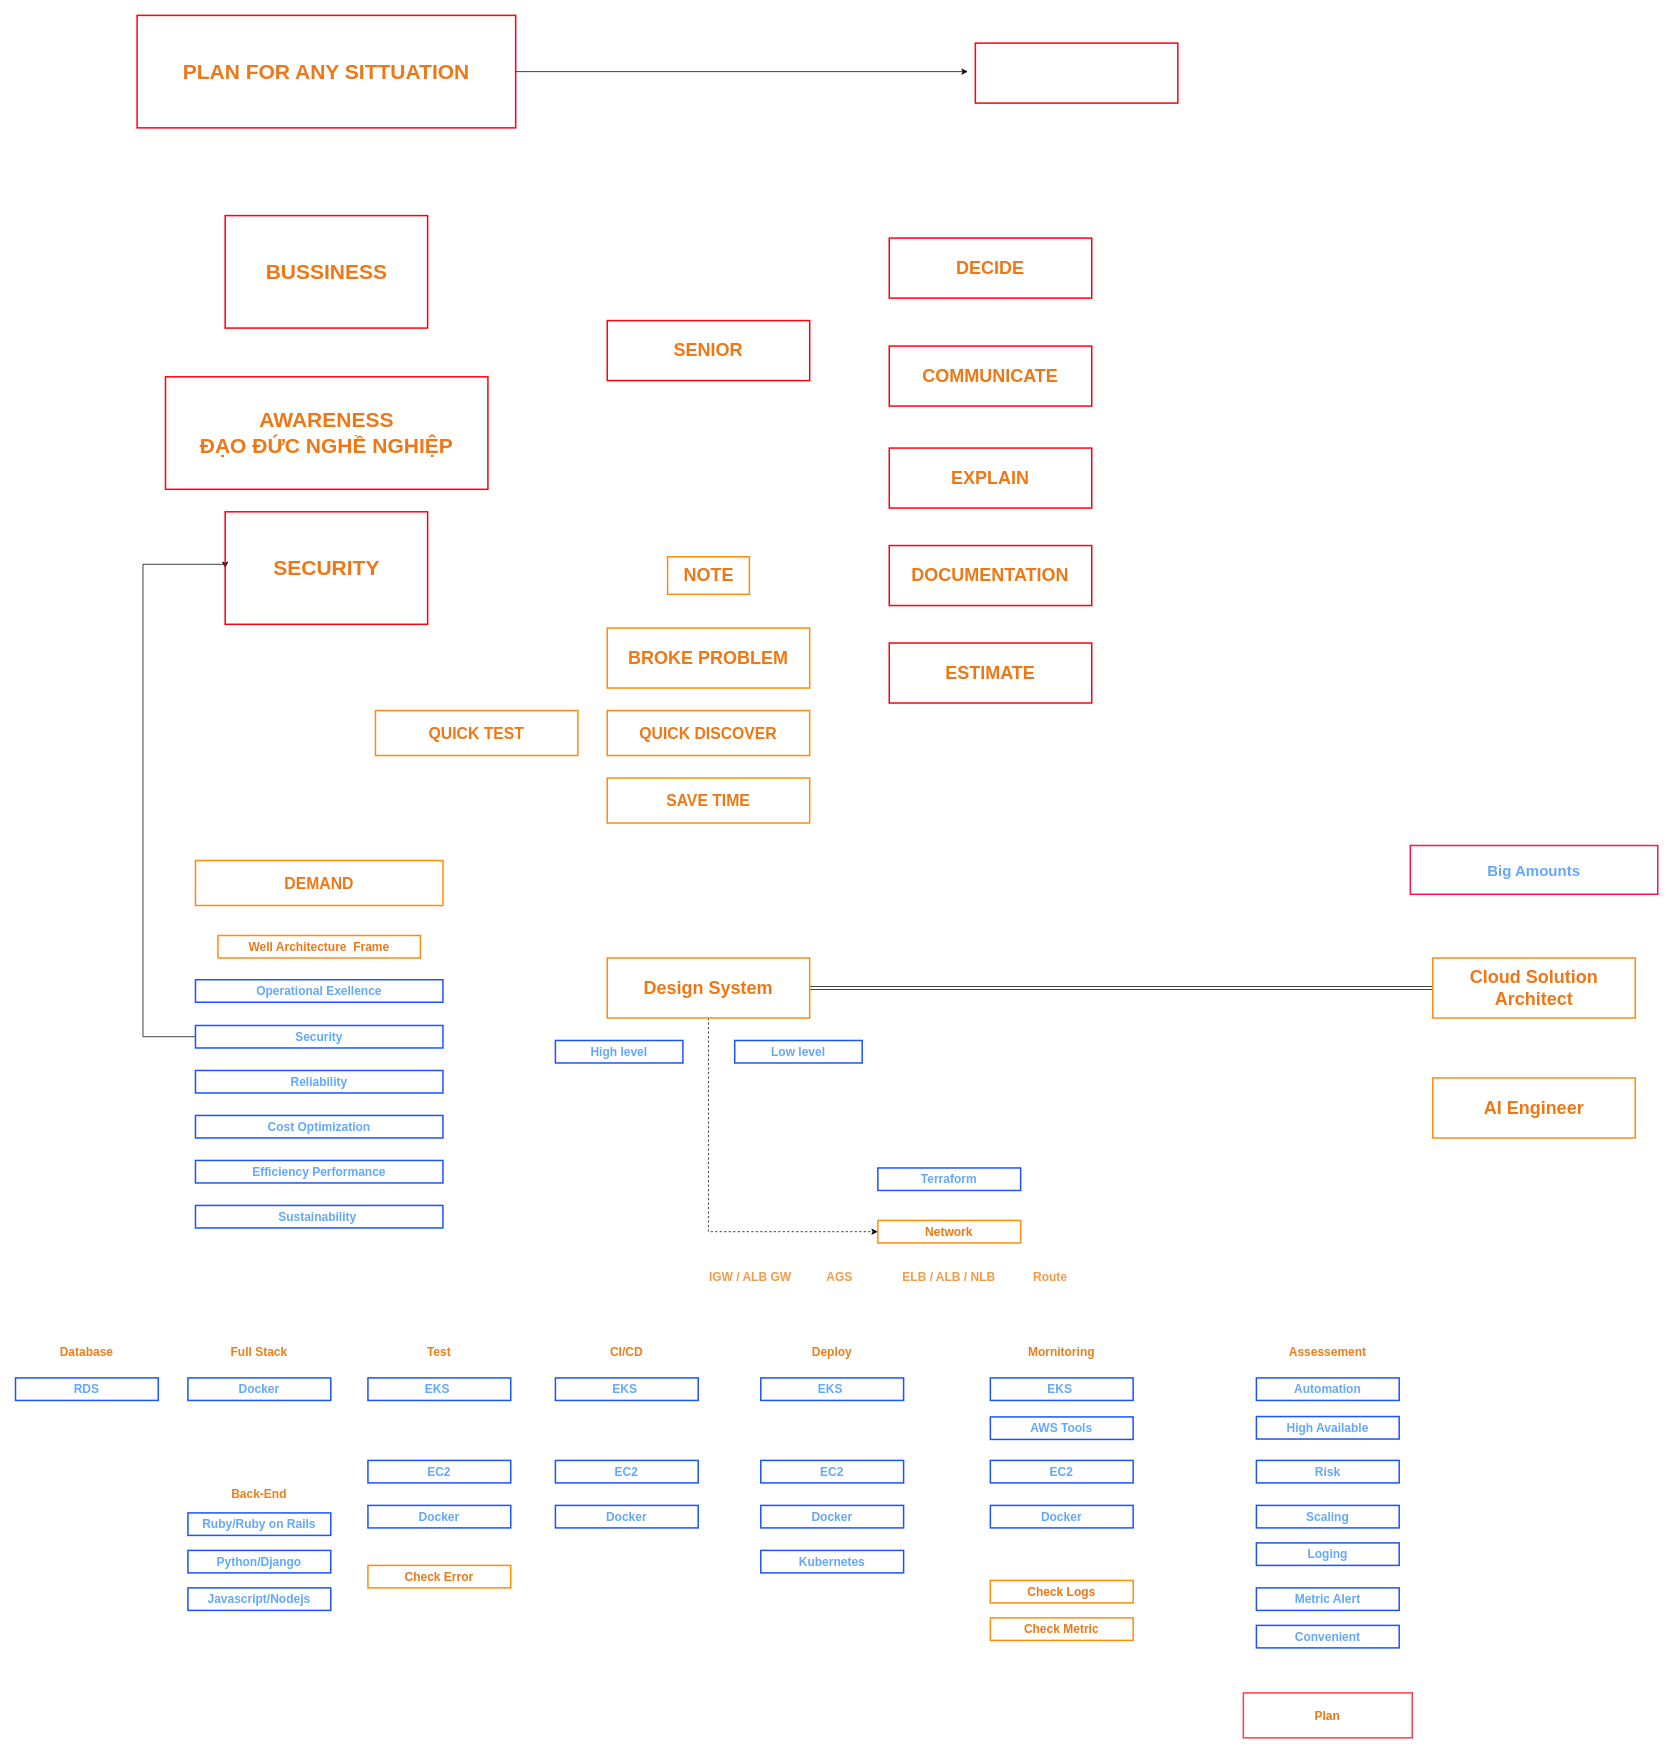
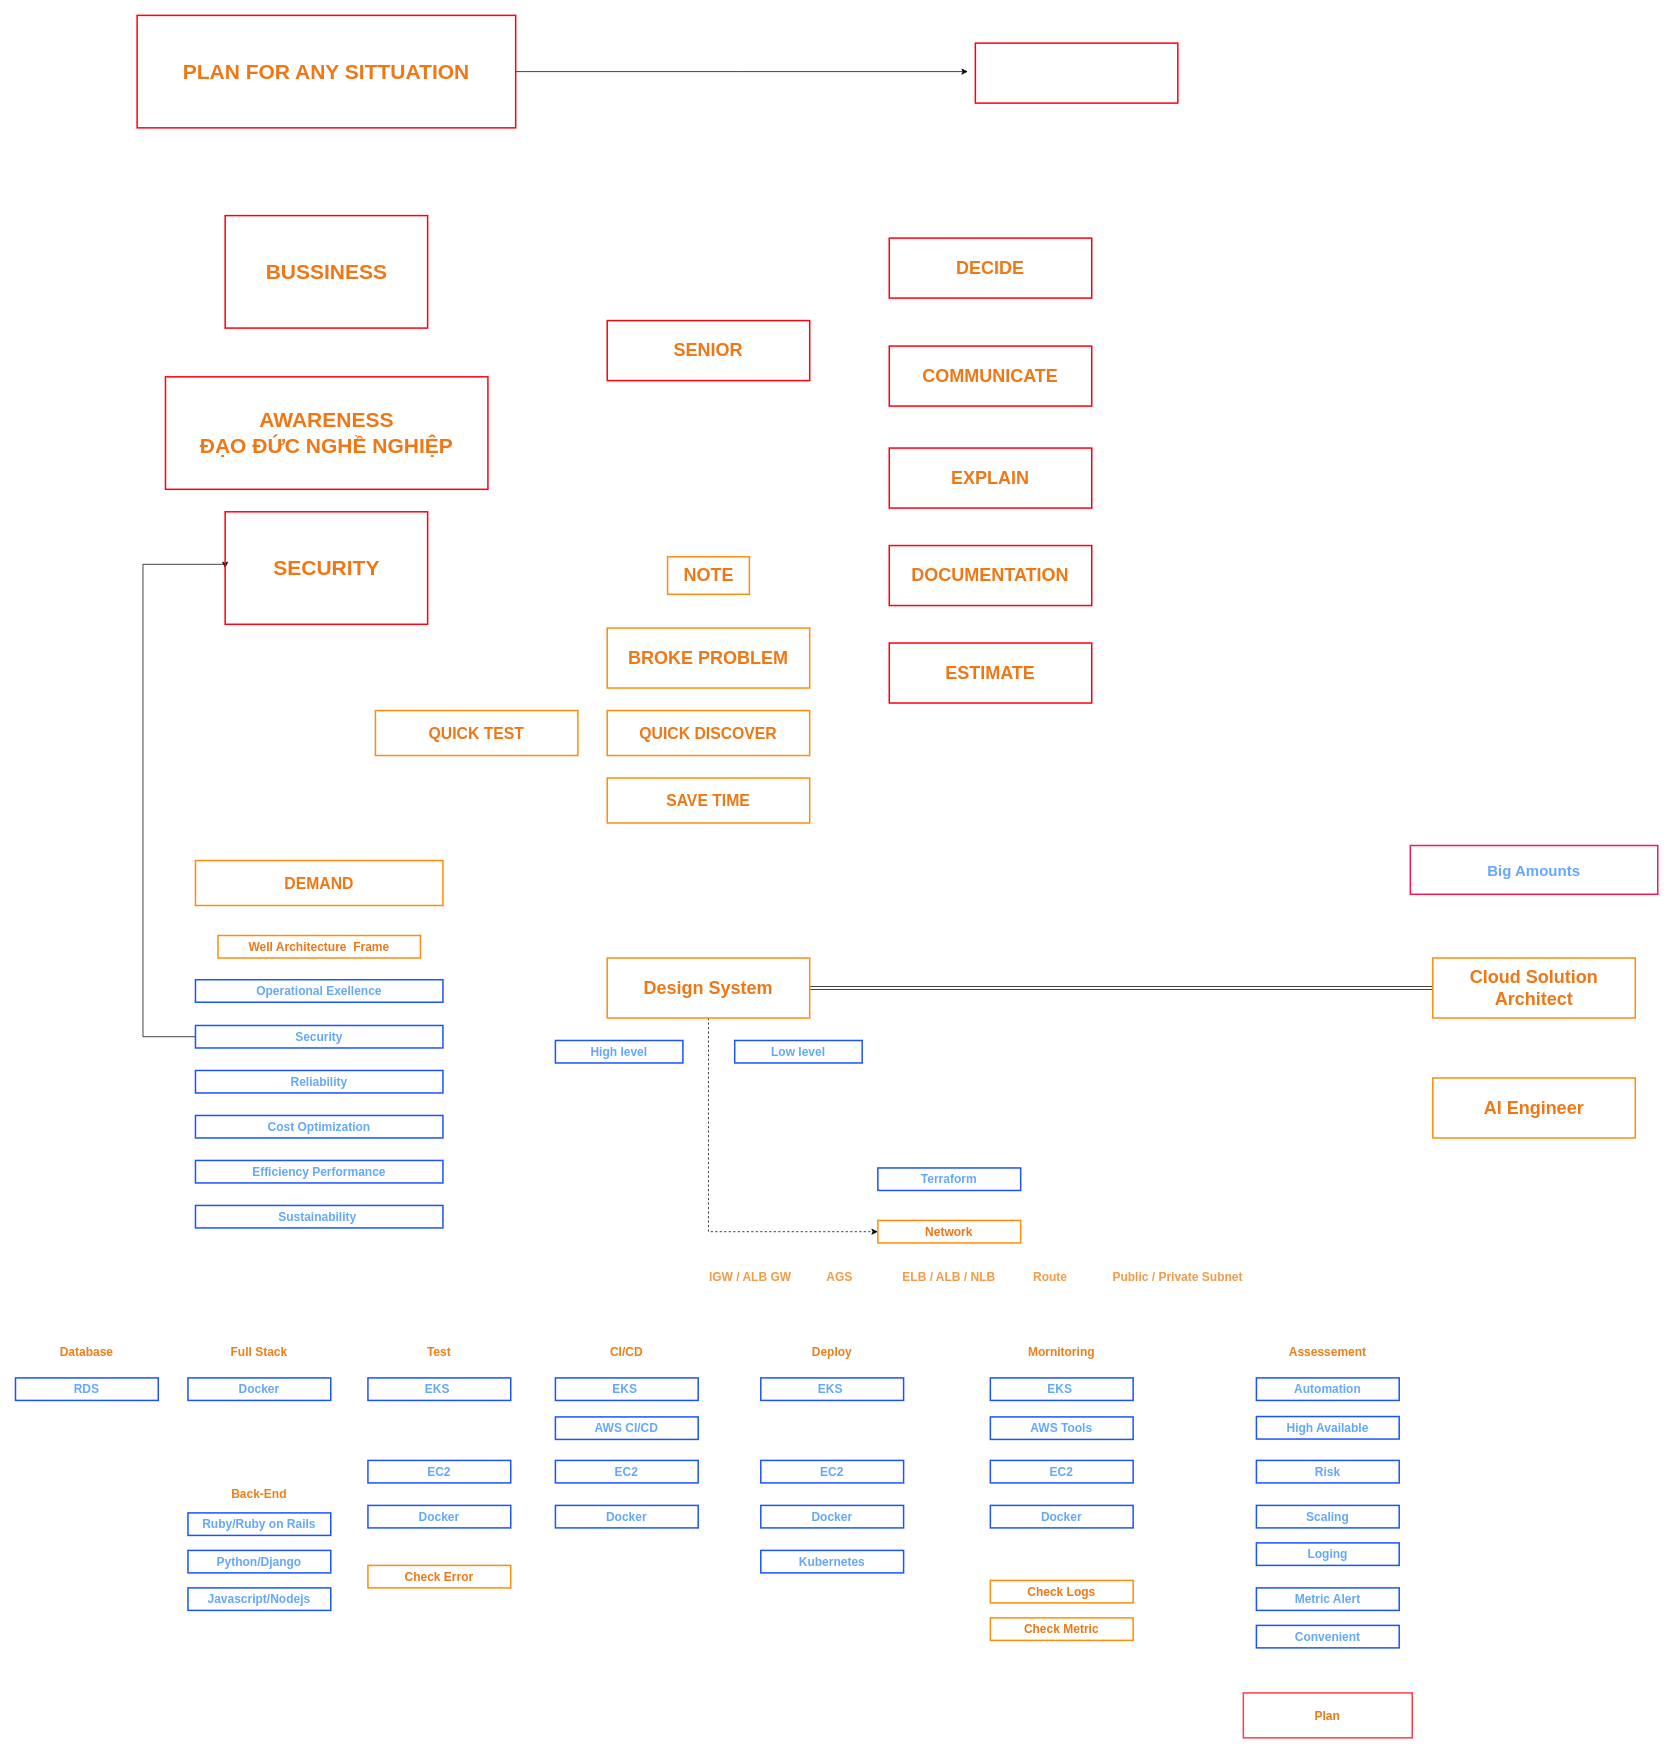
none -> (1178, 1277)
none -> (627, 1428)
